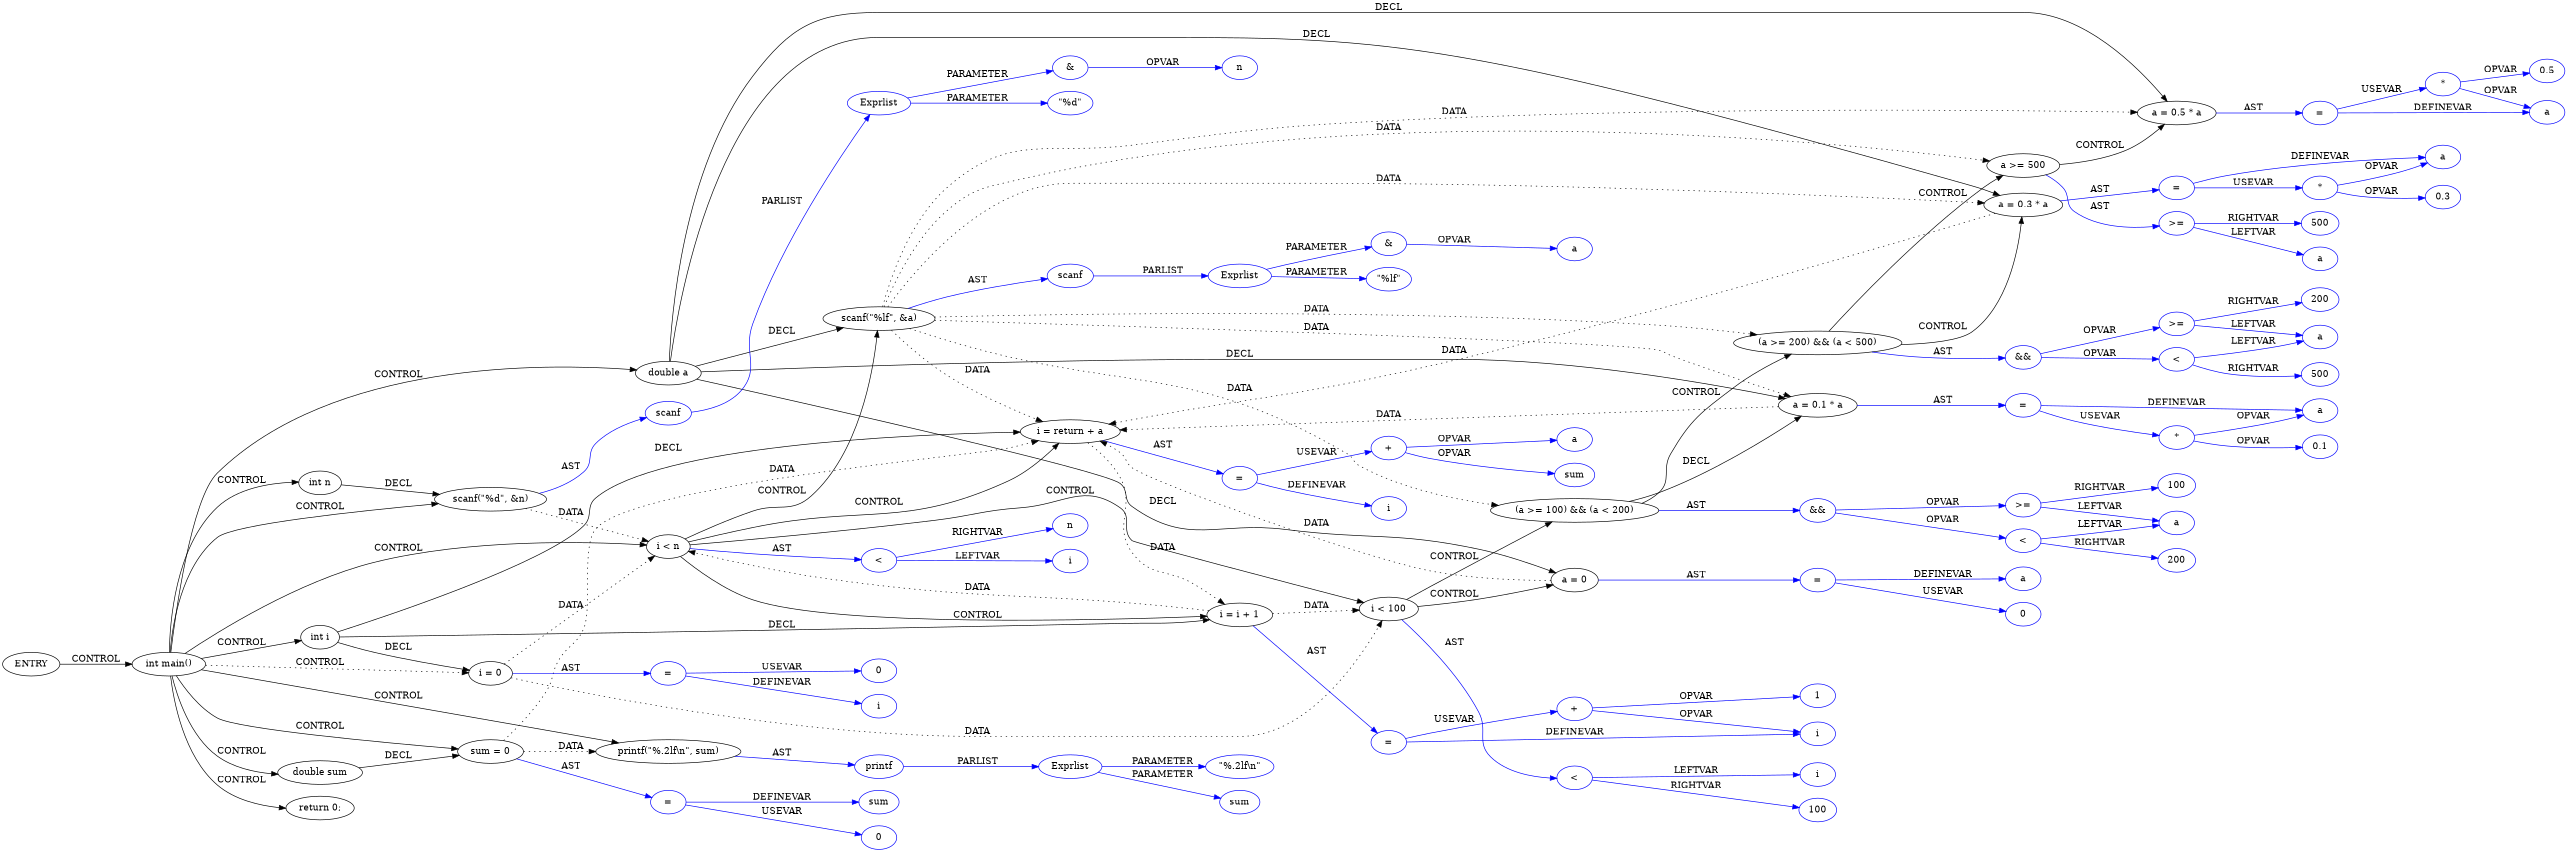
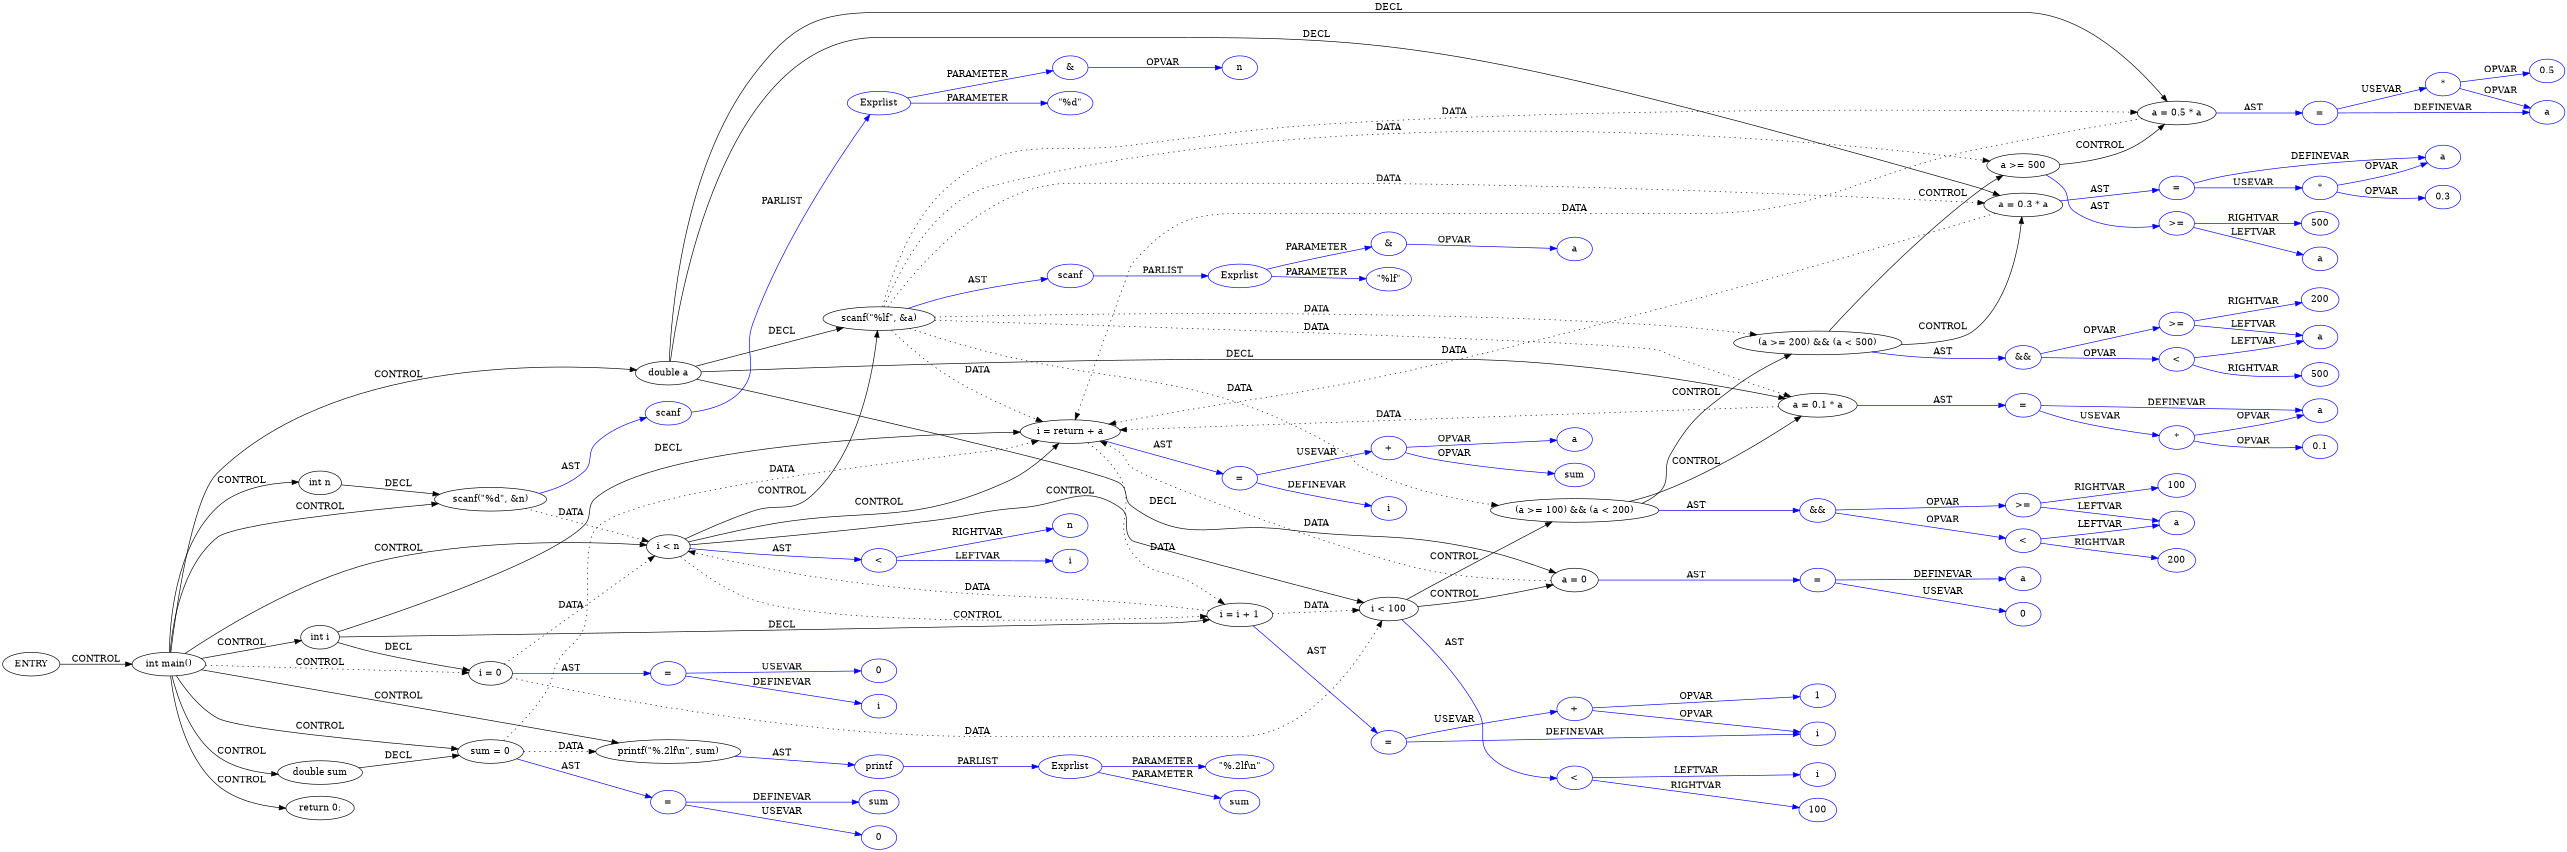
none -> (1555, 214)
(1696, 462) -> (1696, 462)
(934, 619) -> (934, 619)
